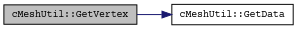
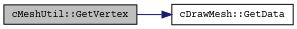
(233, 15) -> (233, 15)
